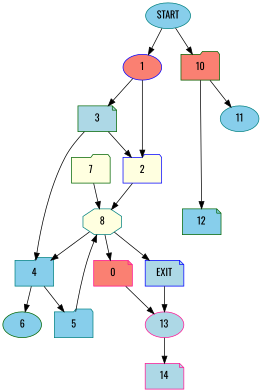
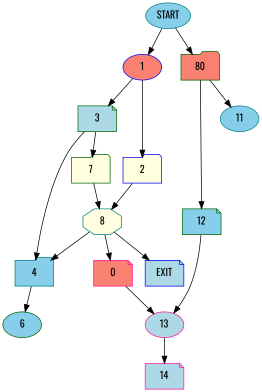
(200, 67) -> (200, 67)
(117, 142) -> (95, 141)
(165, 295) -> (195, 273)
(74, 325) -> none
